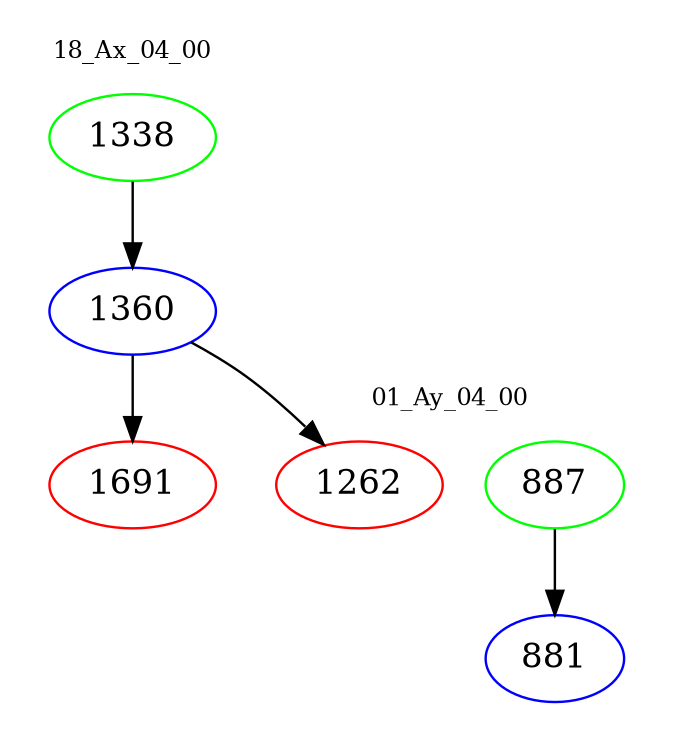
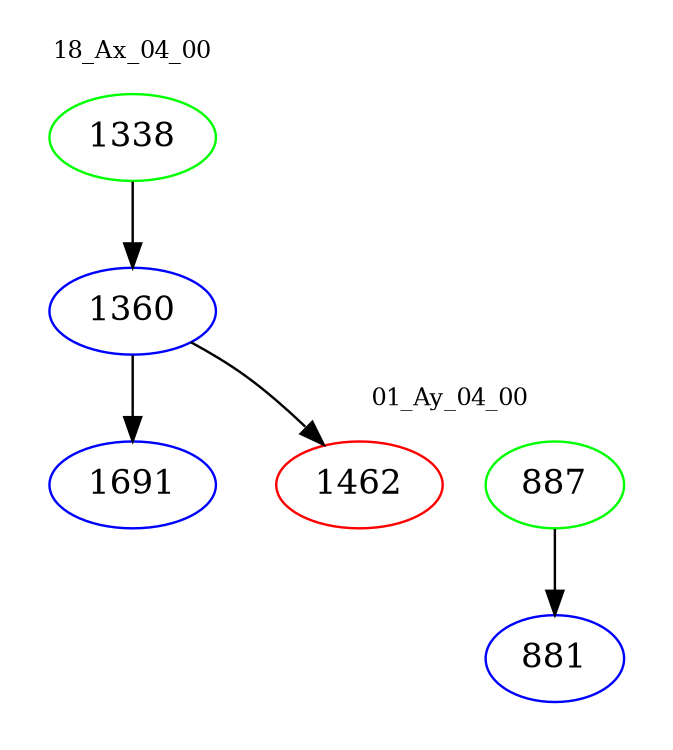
(133, 485) -> (133, 485)
(359, 485) -> (359, 485)
